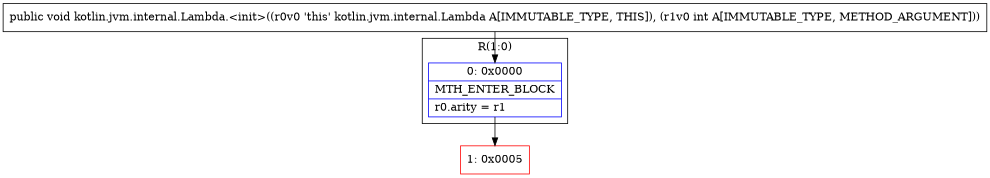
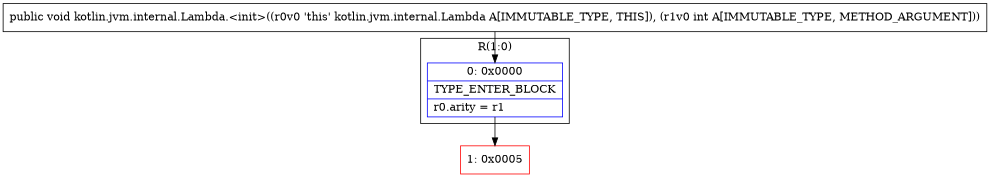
(495, 90) -> (495, 90)
